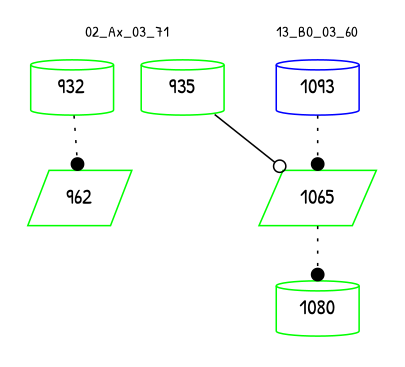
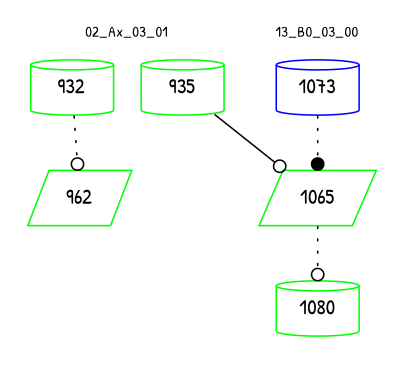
(127, 33) -> (127, 33)
(318, 33) -> (318, 33)
(318, 87) -> (318, 87)
(76, 137) -> (76, 137)
(318, 247) -> (318, 247)
